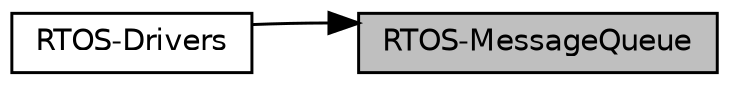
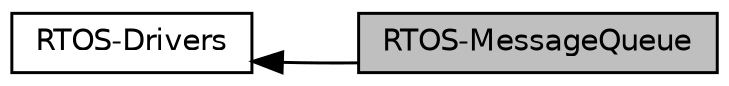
(290, 23) -> (321, 63)
